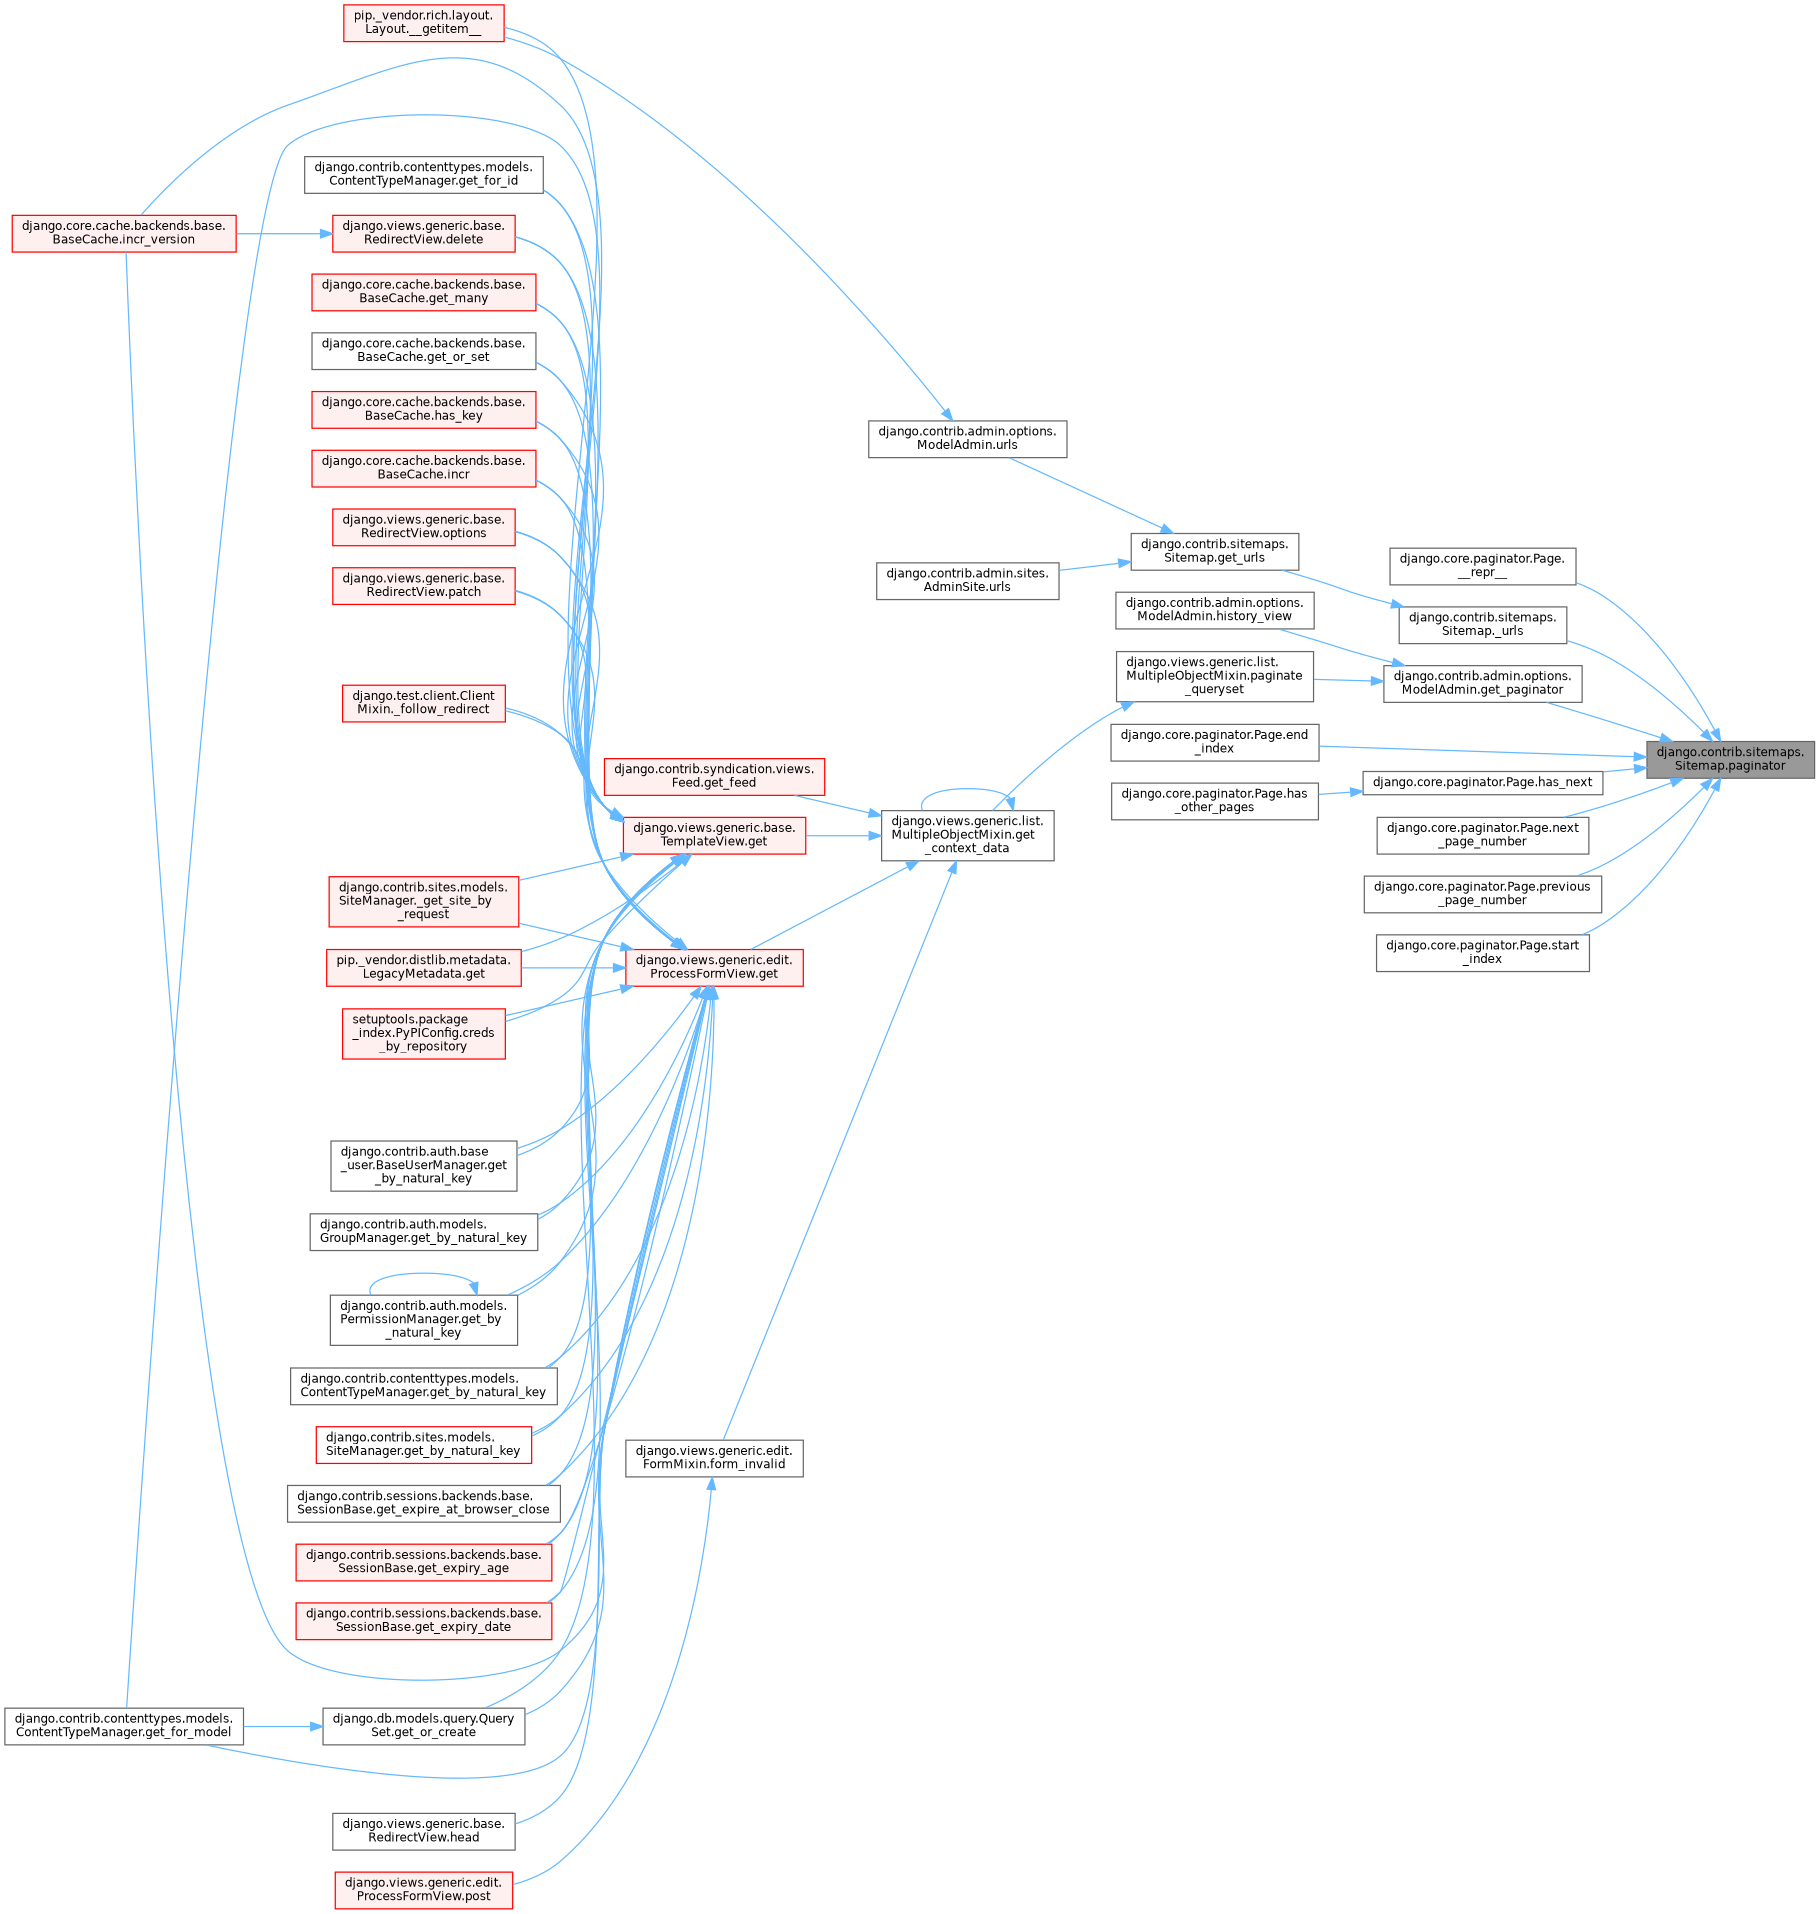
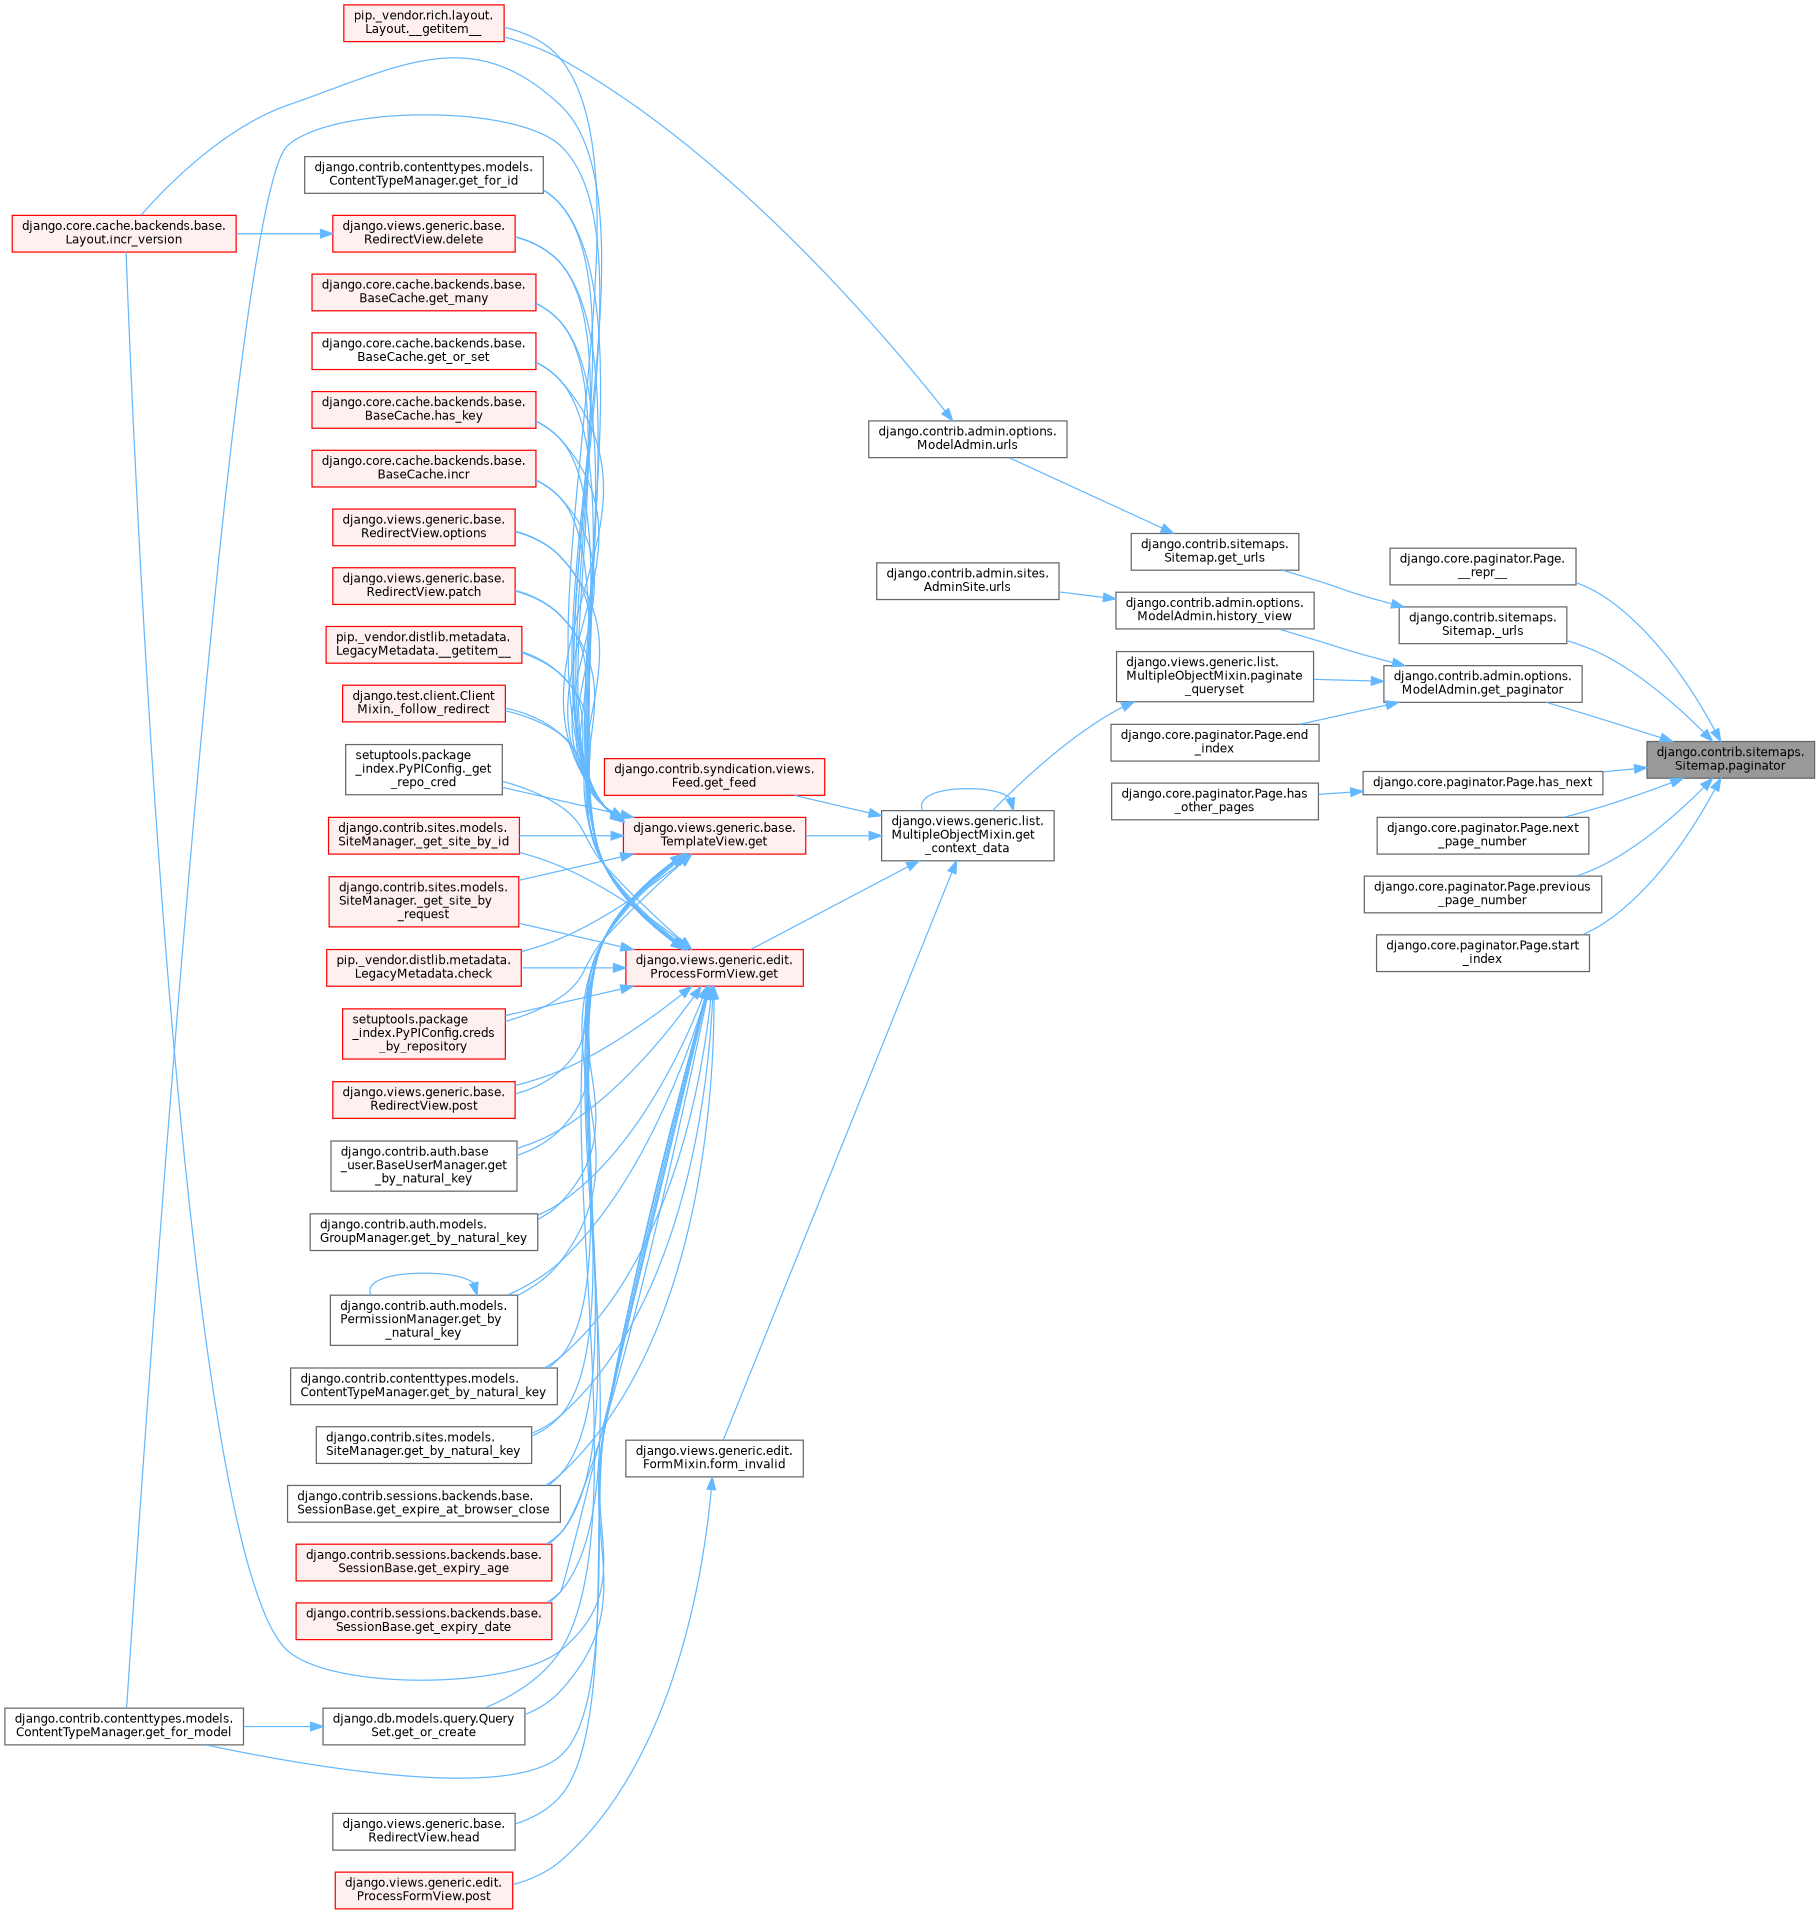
(124, 234) -> (124, 234)
(424, 351) -> (424, 351)
(1089, 567) -> (1081, 595)
none -> (424, 645)
(1477, 751) -> (1343, 715)
none -> (424, 770)
none -> (424, 836)
(424, 968) -> (424, 968)
none -> (424, 1100)
(424, 1445) -> (424, 1445)
